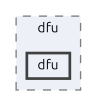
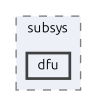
(48, 29) -> (48, 29)
